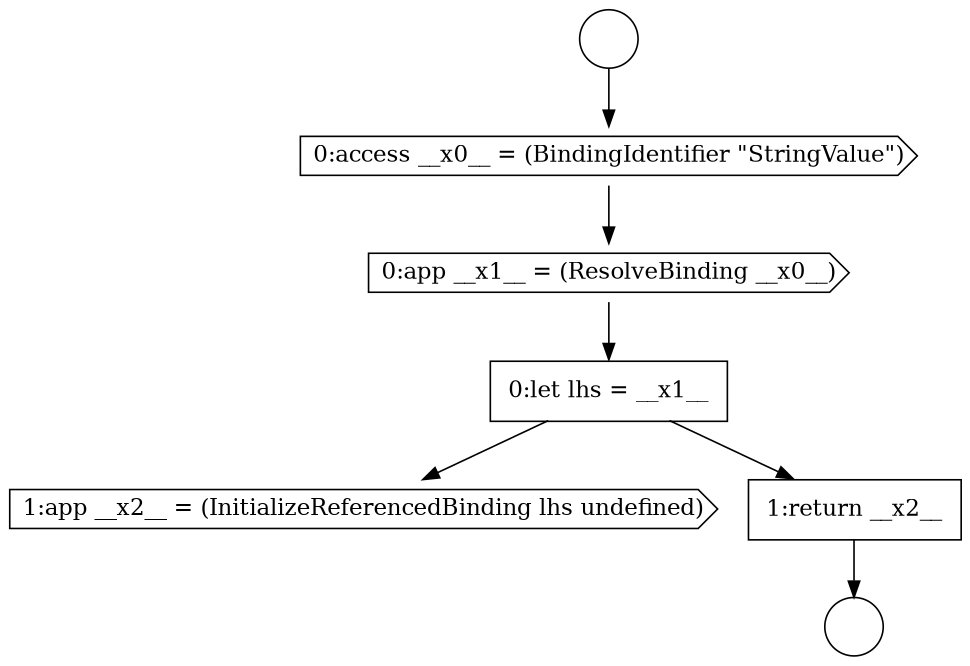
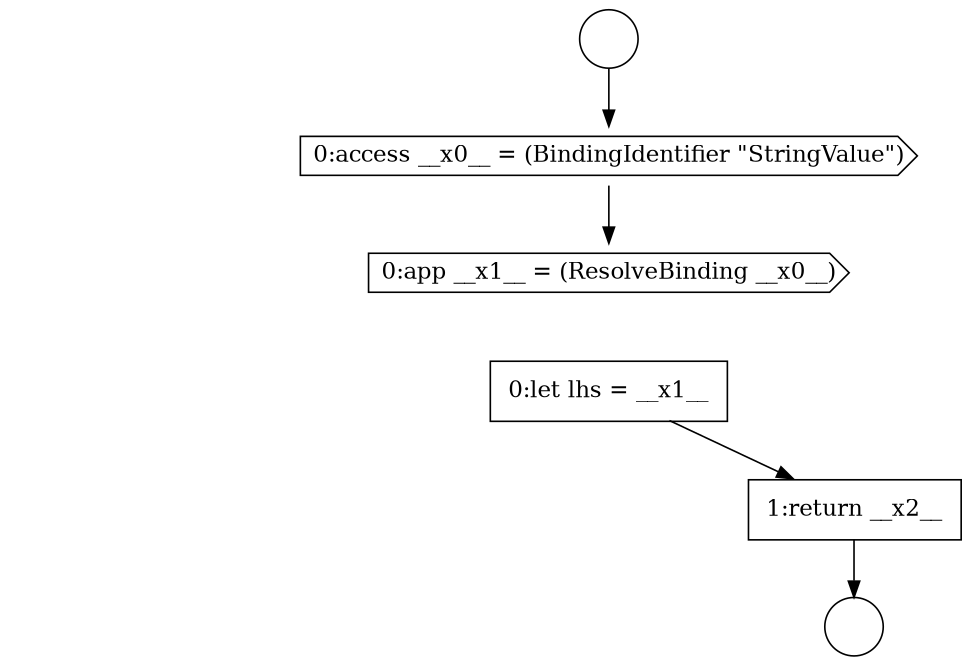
(609, 323) -> none
(364, 509) -> none
